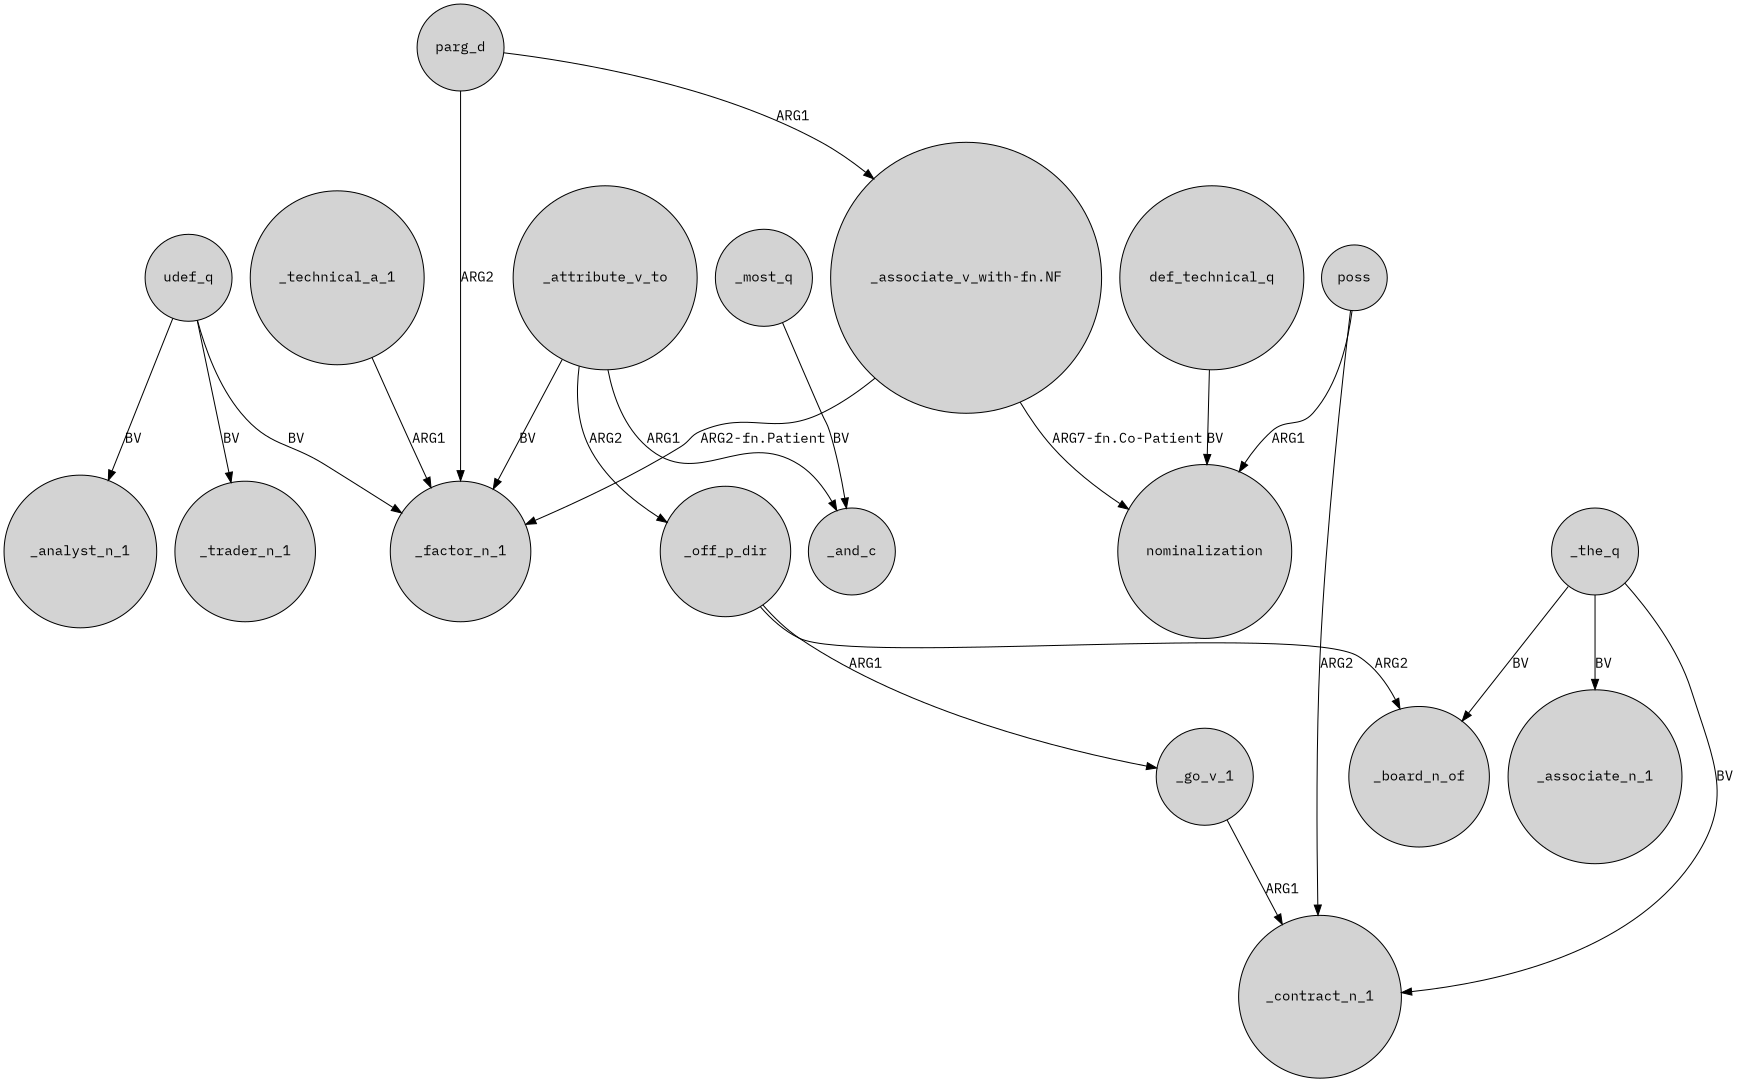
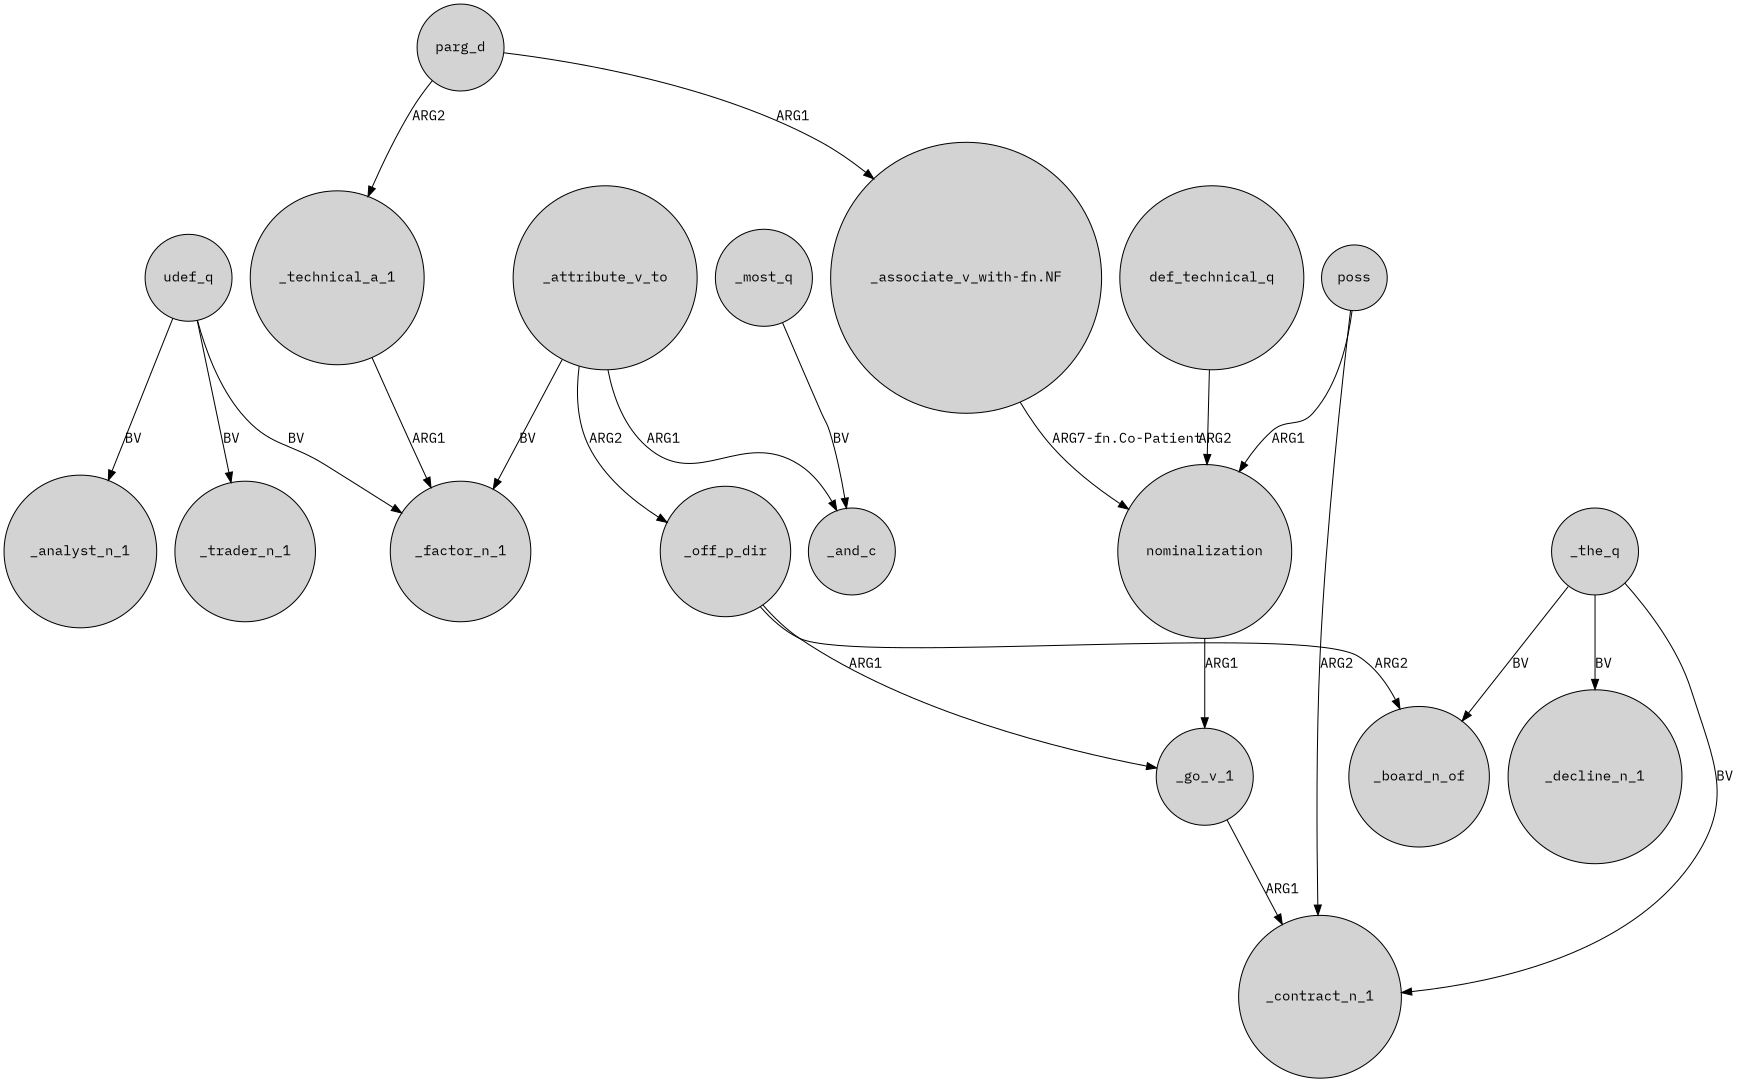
(461, 281) -> (399, 132)
(700, 431) -> none
(1215, 439) -> (1215, 439)
none -> (1205, 678)
(1595, 777) -> (1595, 777)
